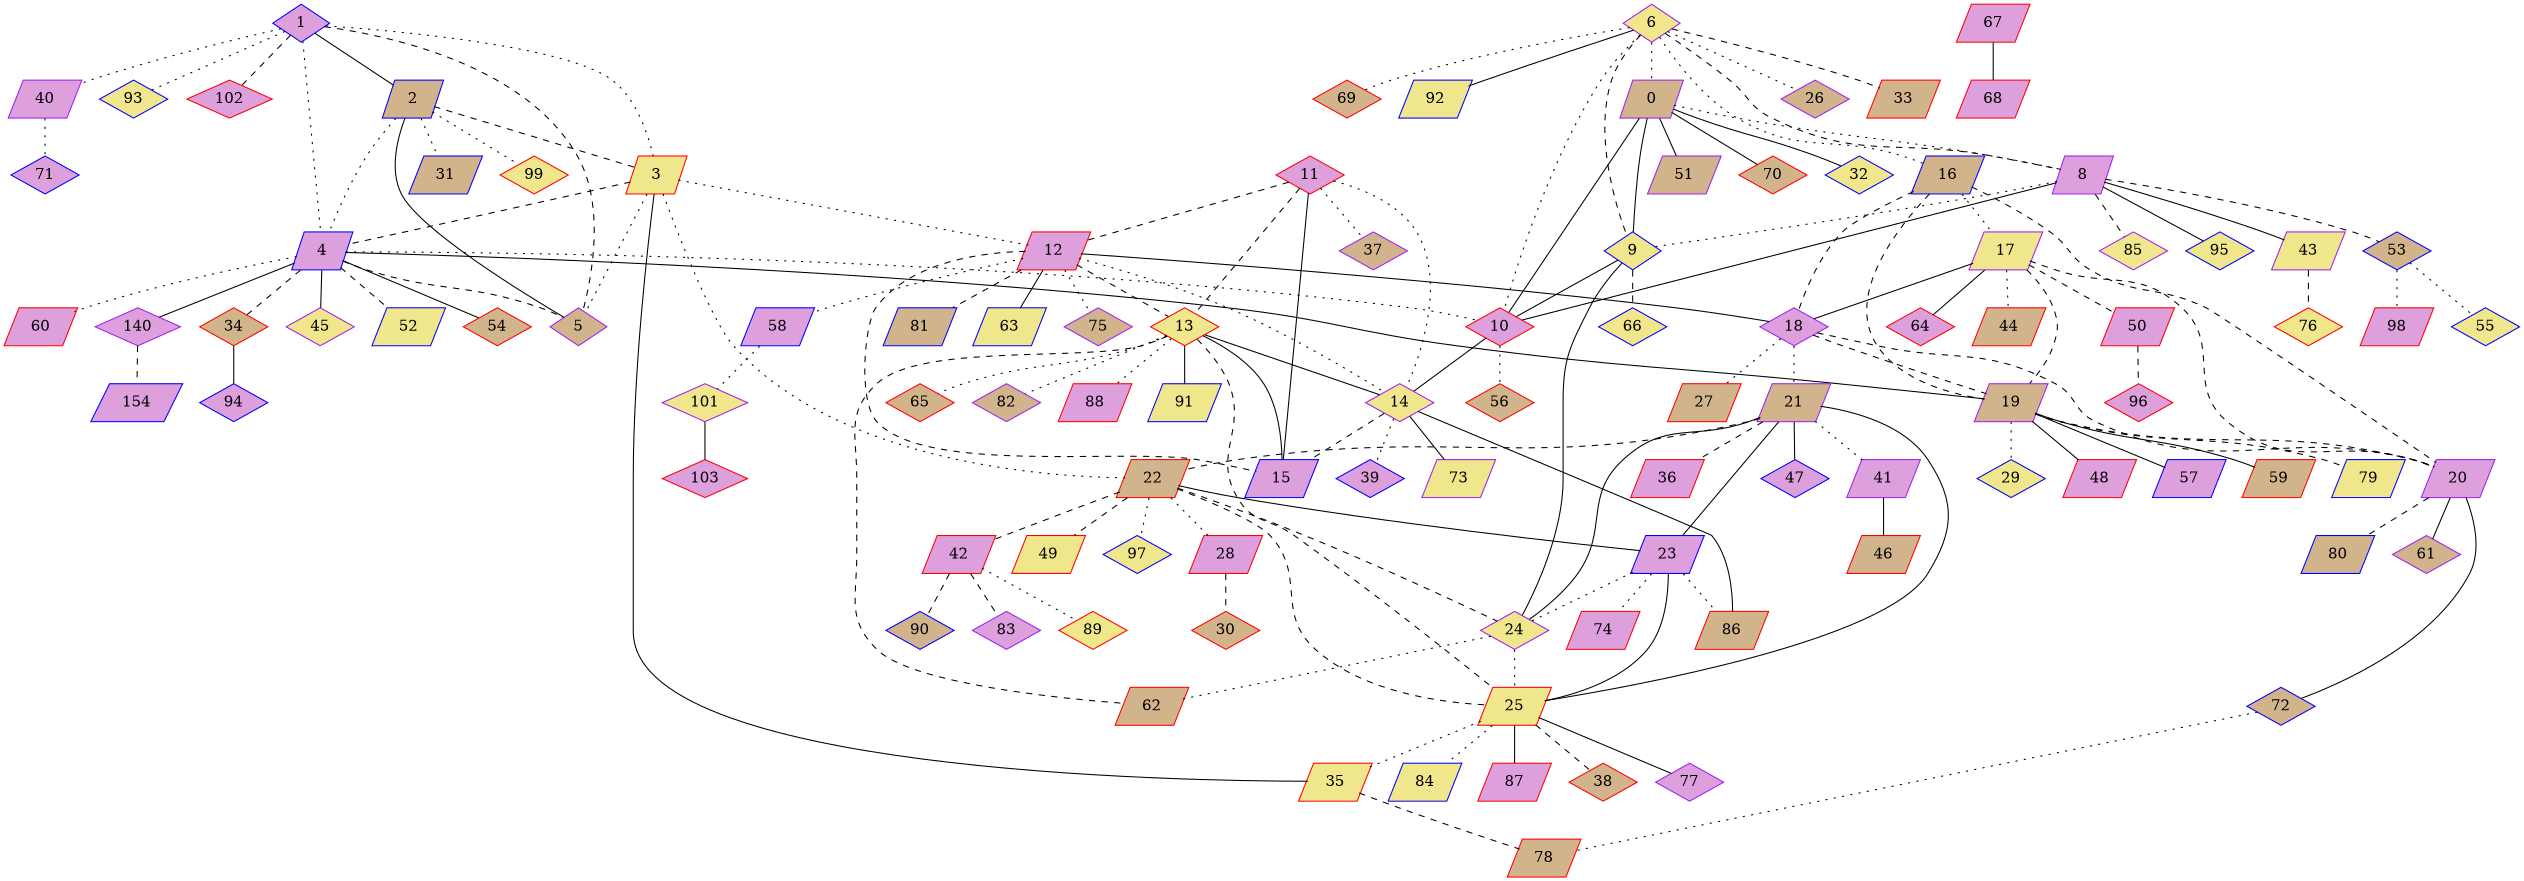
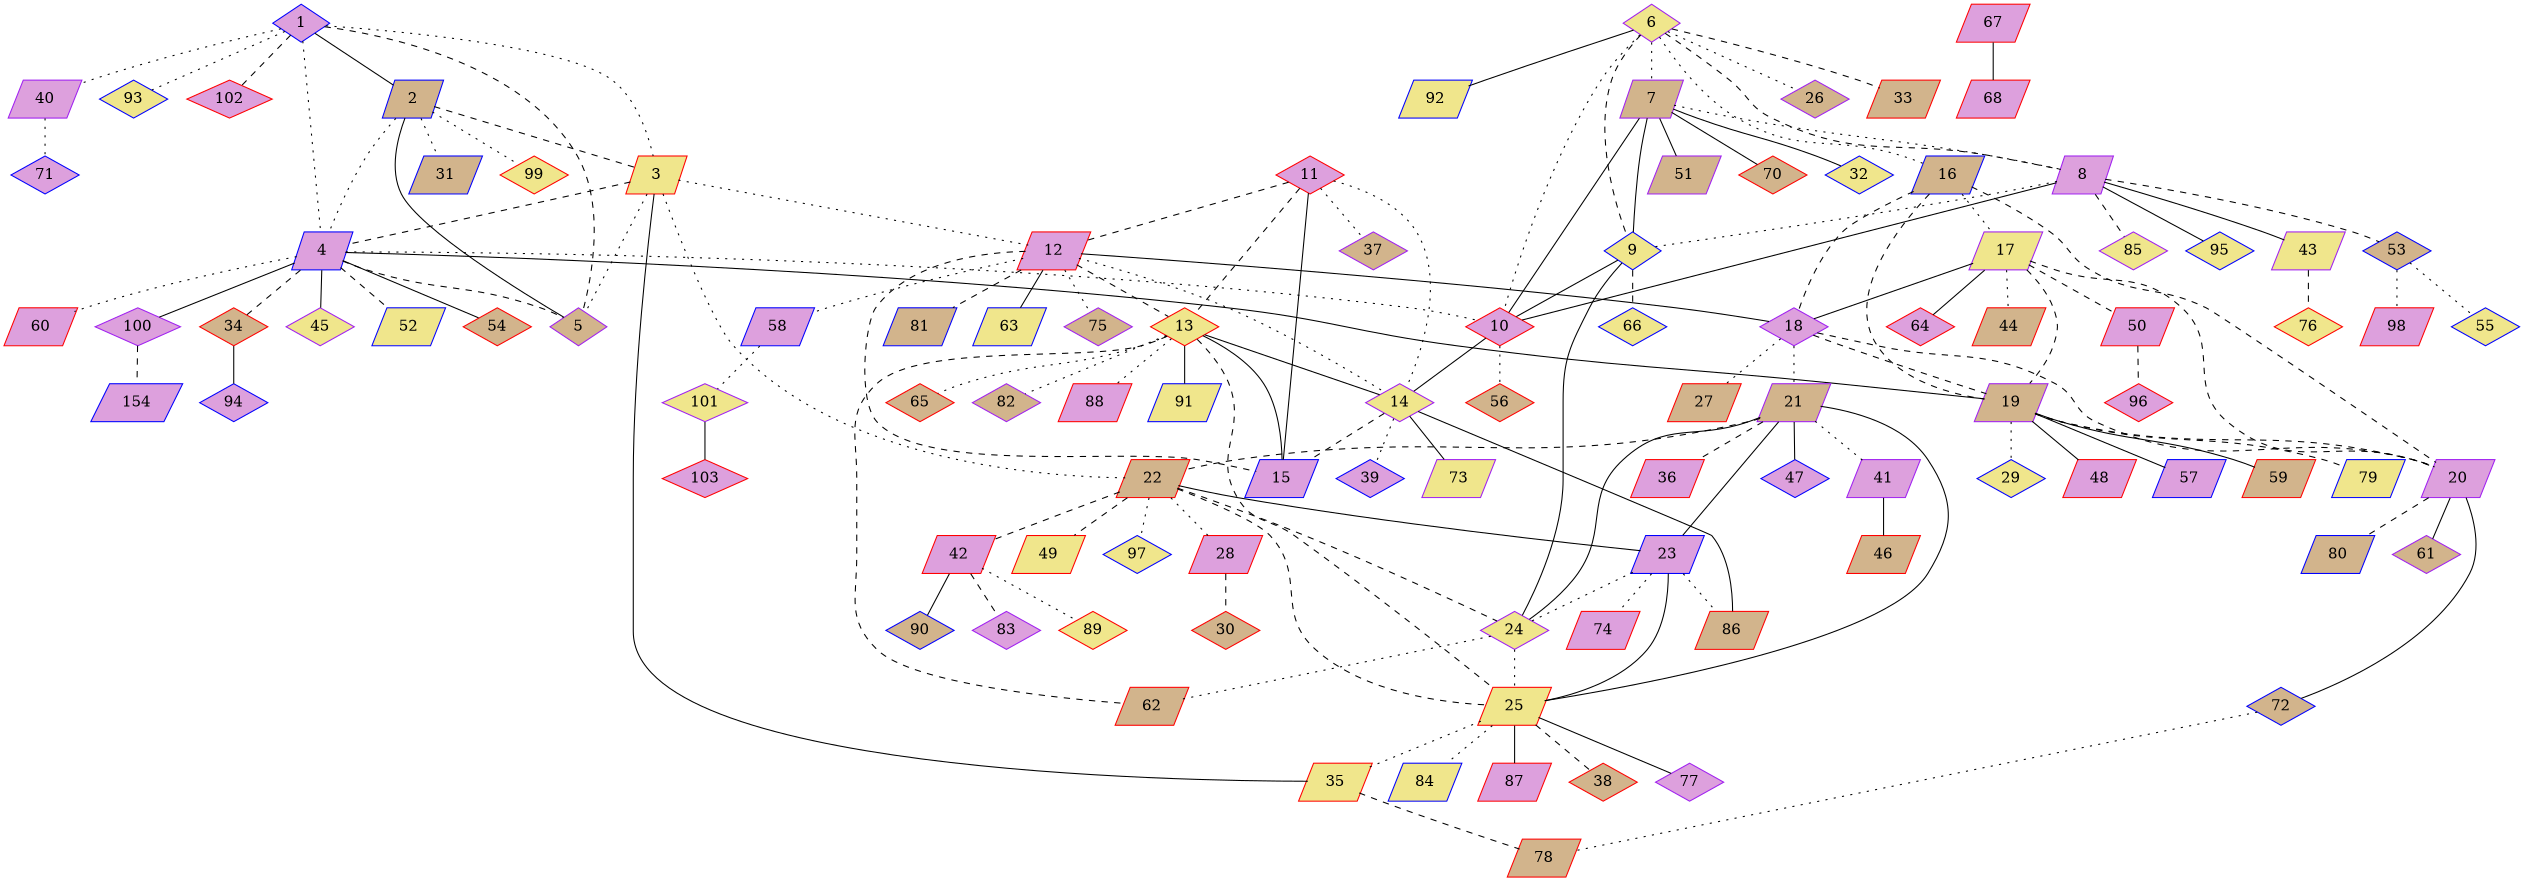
(1347, 99) -> none
(1652, 99) -> (1652, 99)
(138, 327) -> (138, 327)
(938, 595) -> (938, 595)
